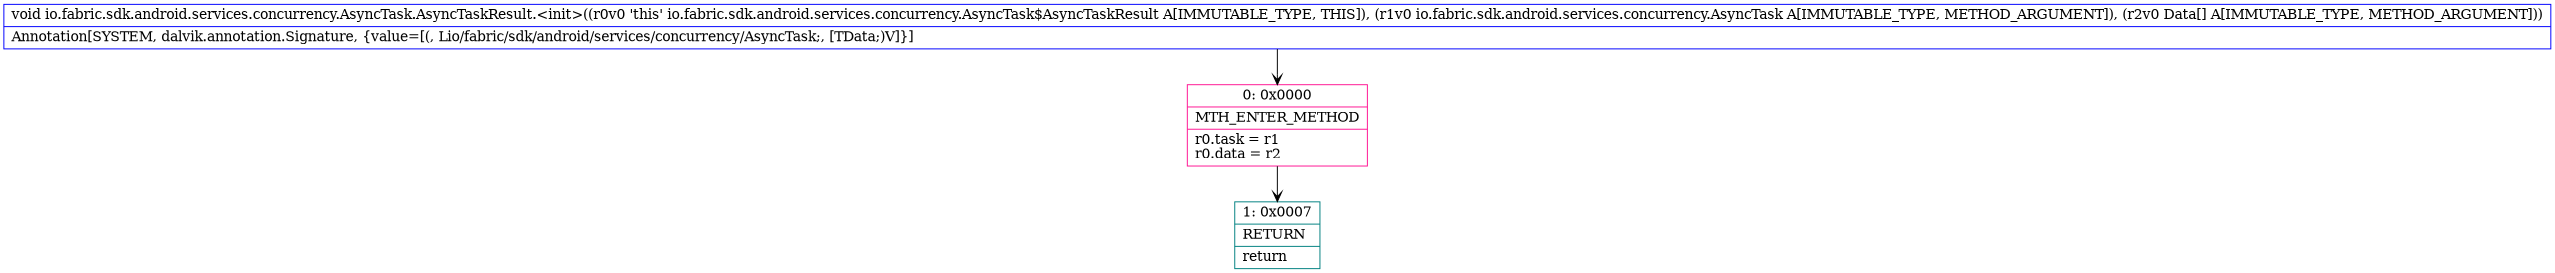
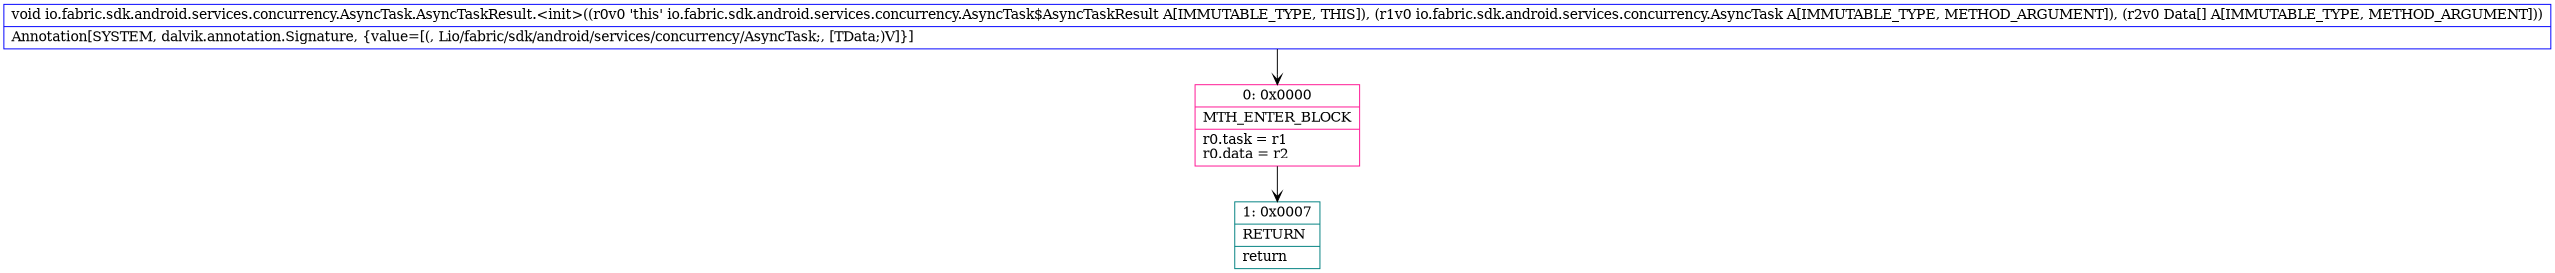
(1277, 118) -> (1277, 118)
